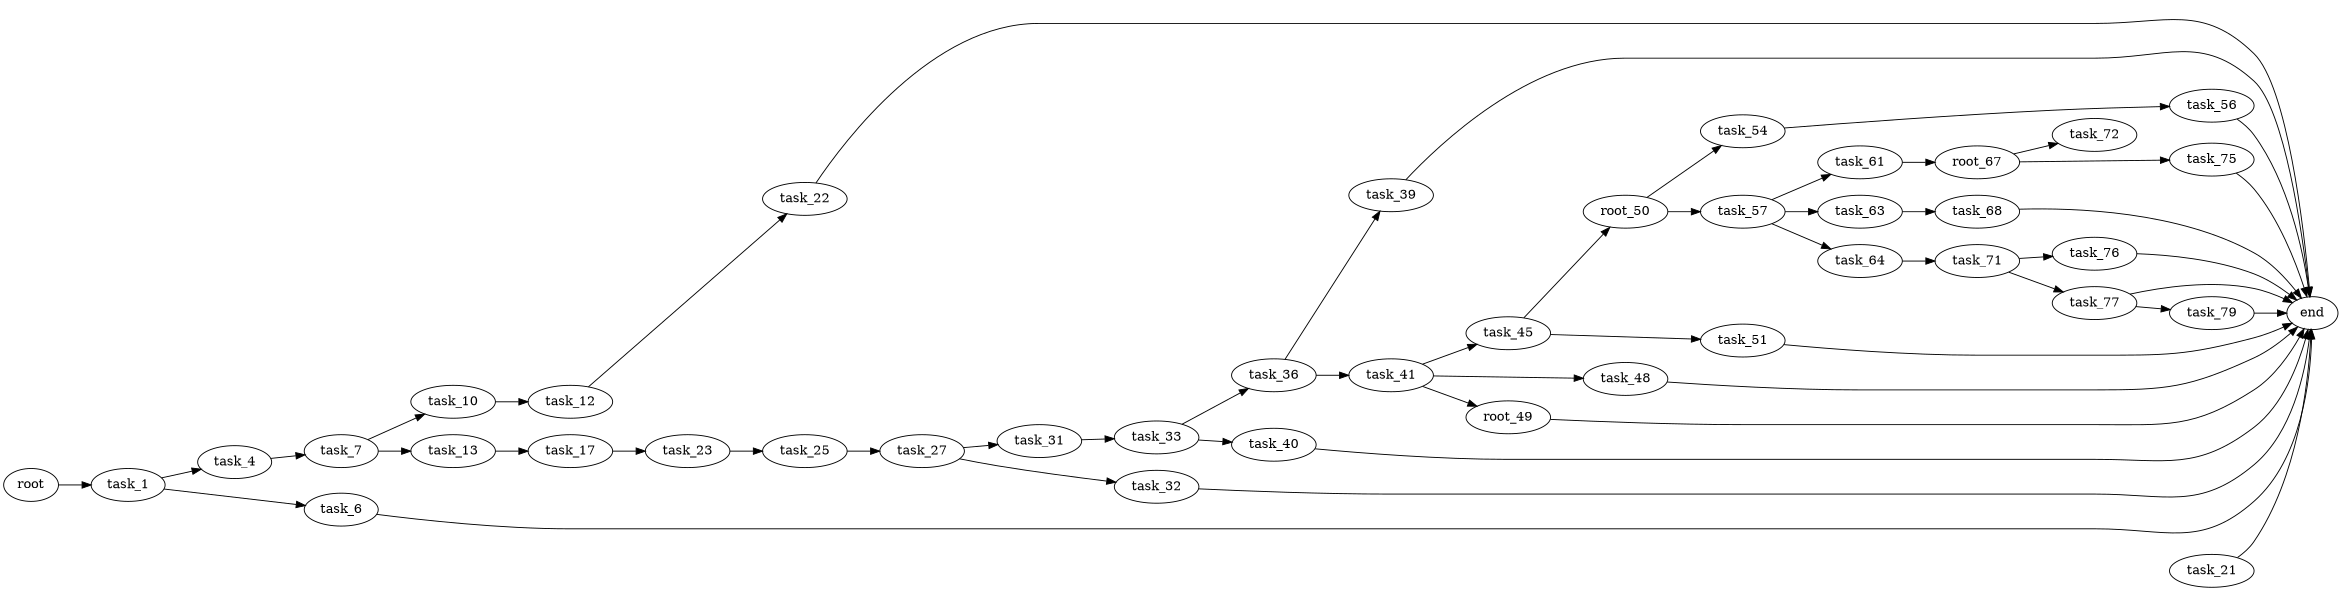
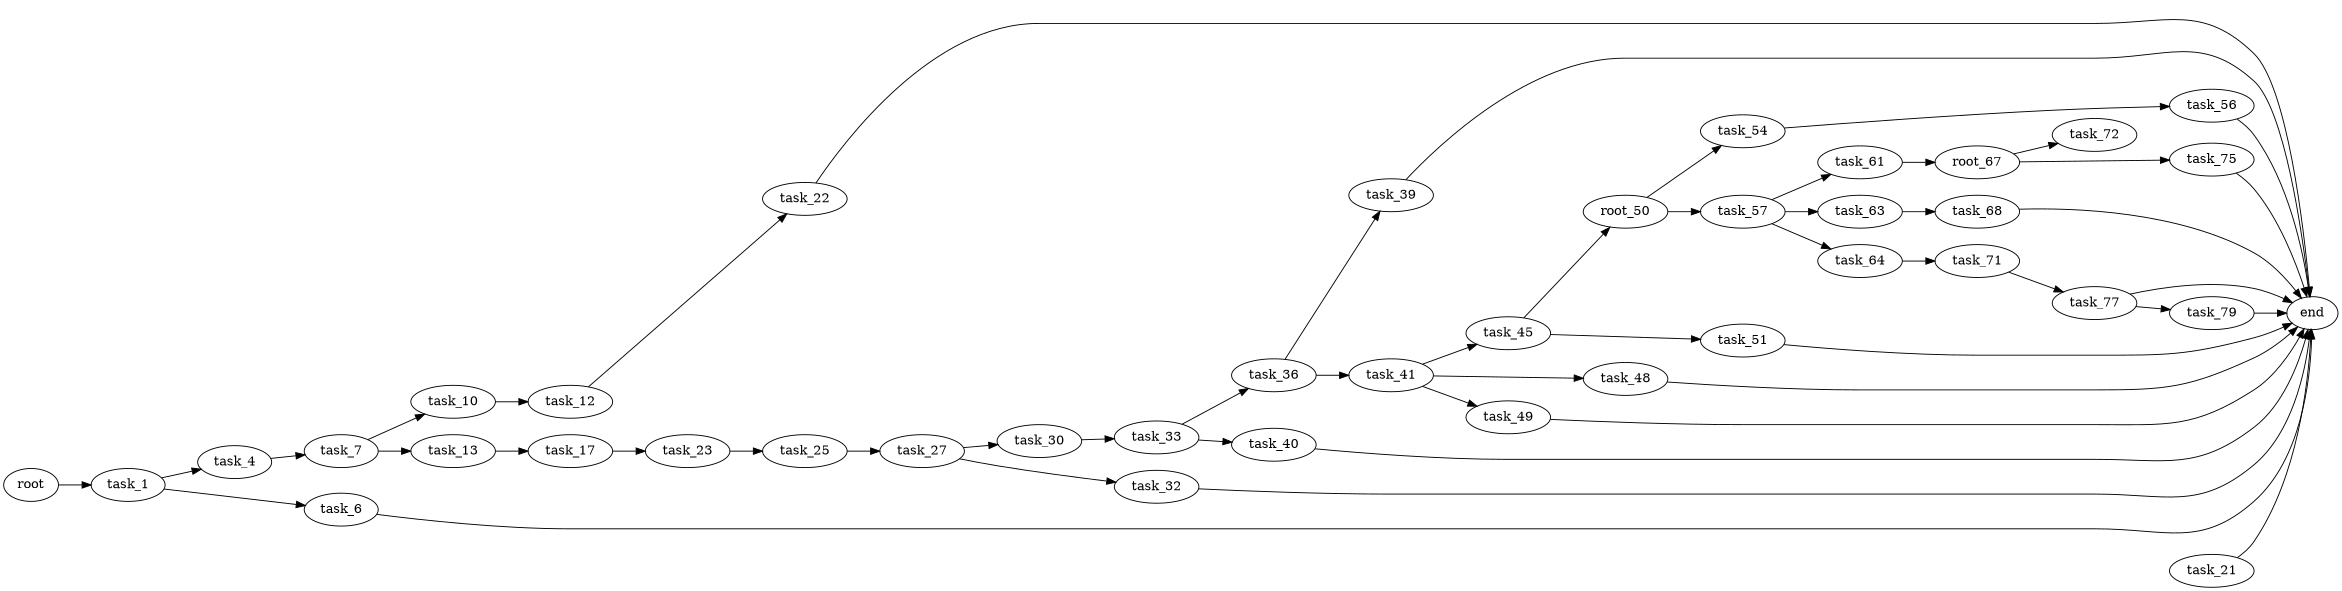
(2095, 254) -> none
(1508, 417) -> (1508, 417)
(1039, 441) -> (1039, 441)
